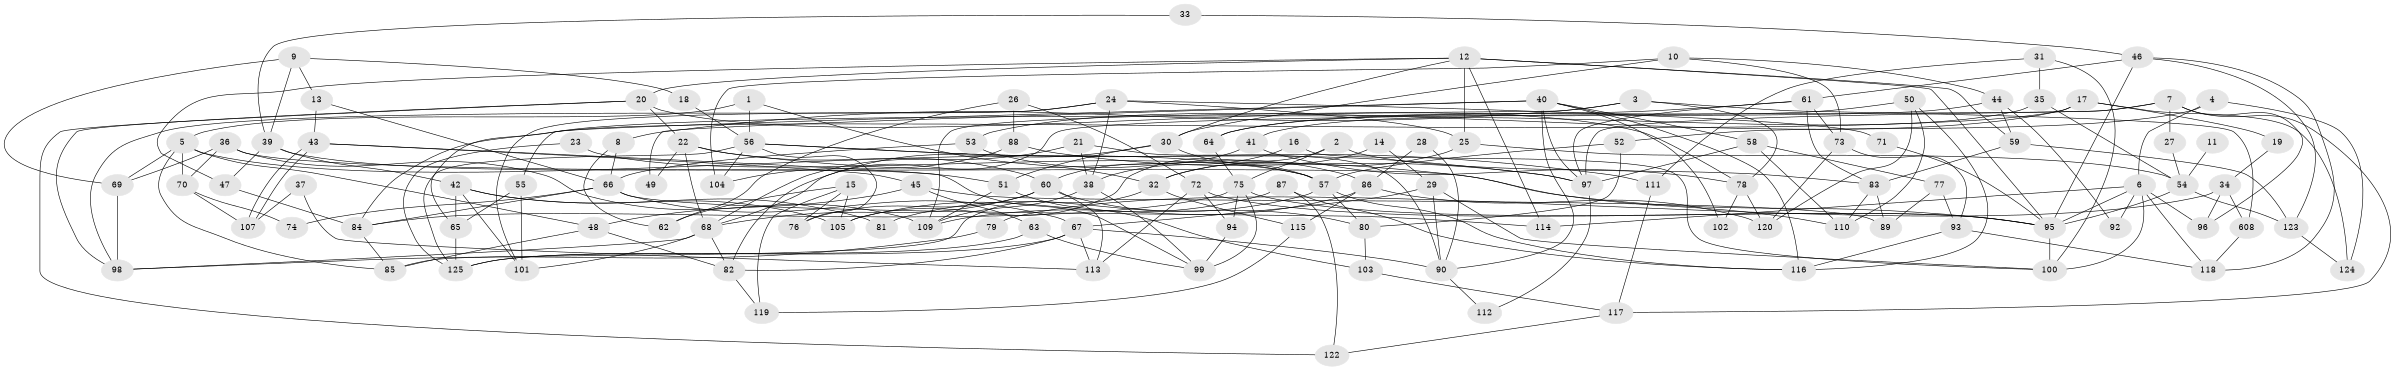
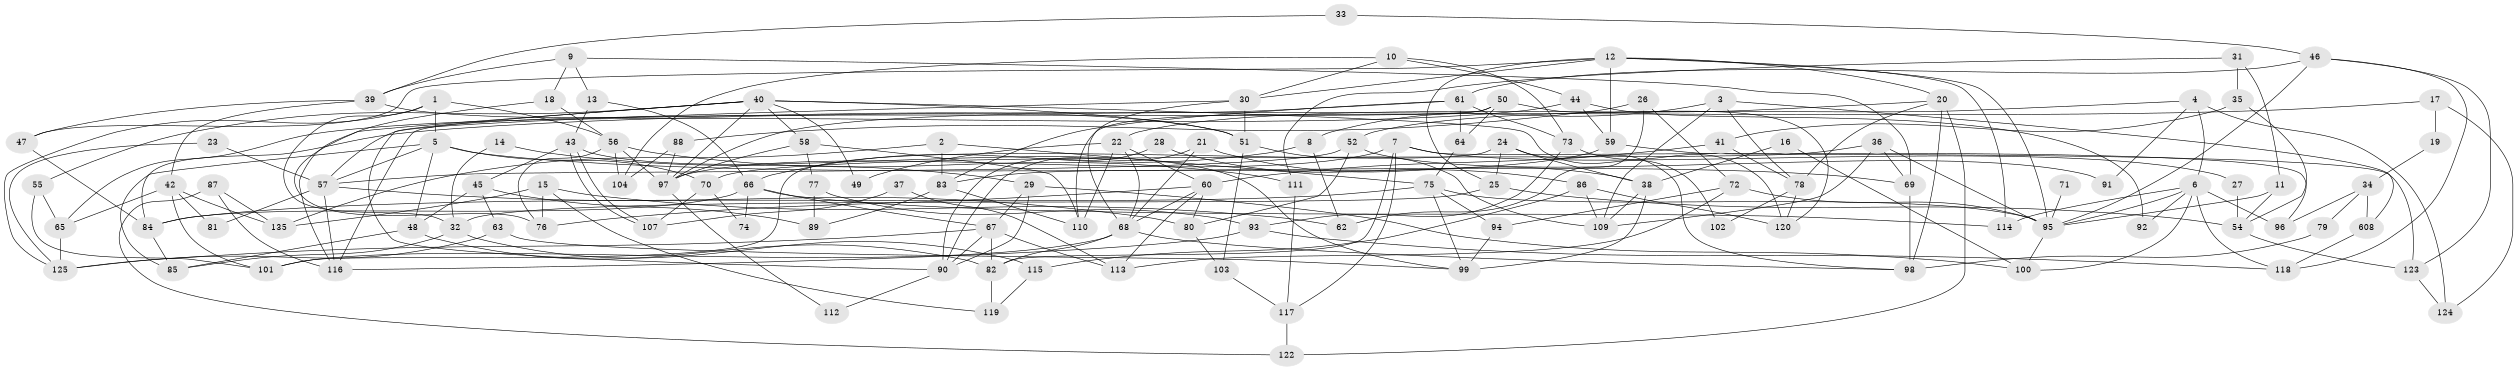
none -> (1005, 109)
(1444, 109) -> none
(971, 143) -> none
(2112, 158) -> (2268, 116)
(537, 159) -> (184, 122)
none -> (302, 164)
none -> (2108, 185)
(2099, 215) -> (2172, 210)
(838, 228) -> (279, 228)
